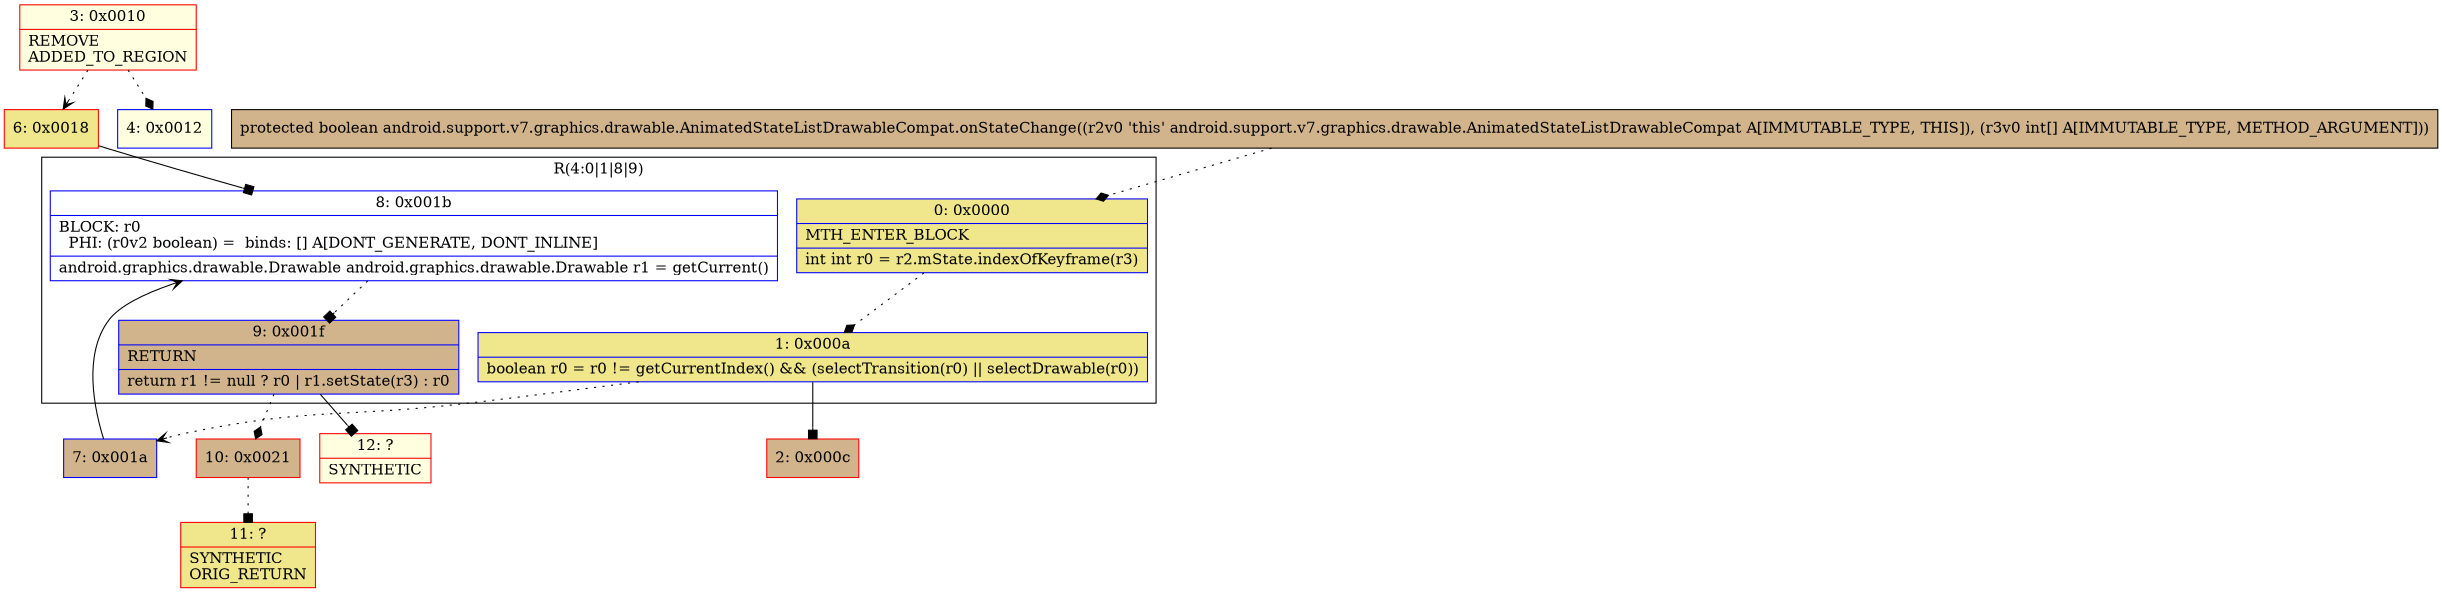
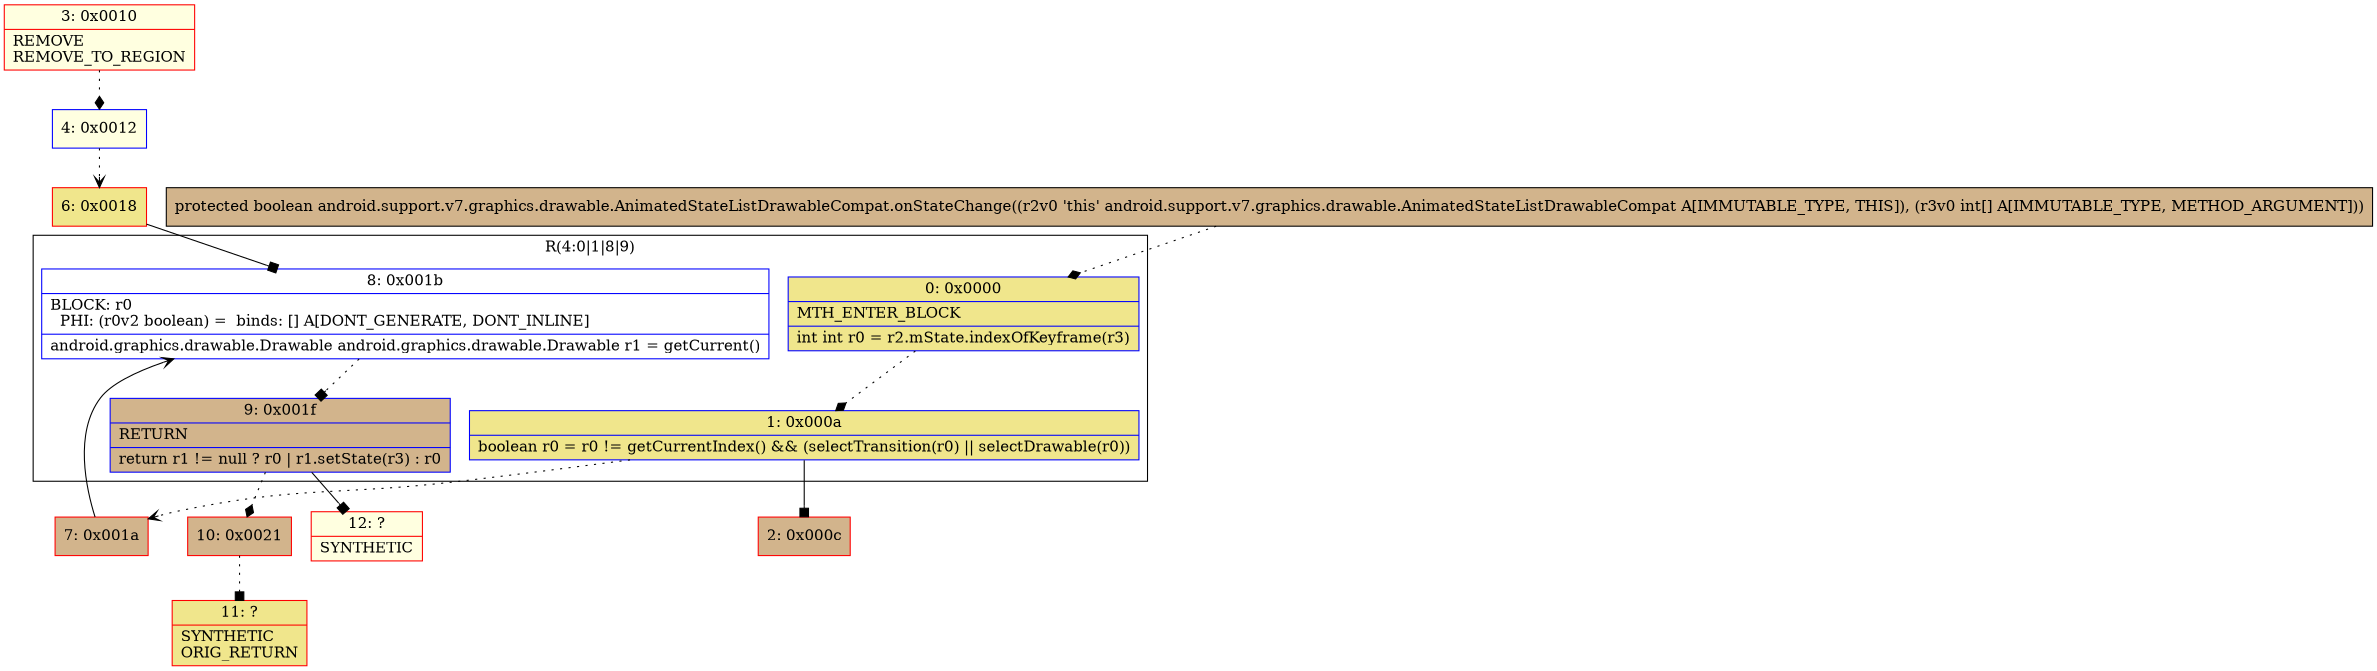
(108, 57) -> (99, 57)
(78, 85) -> (99, 163)
(110, 458) -> (102, 536)
